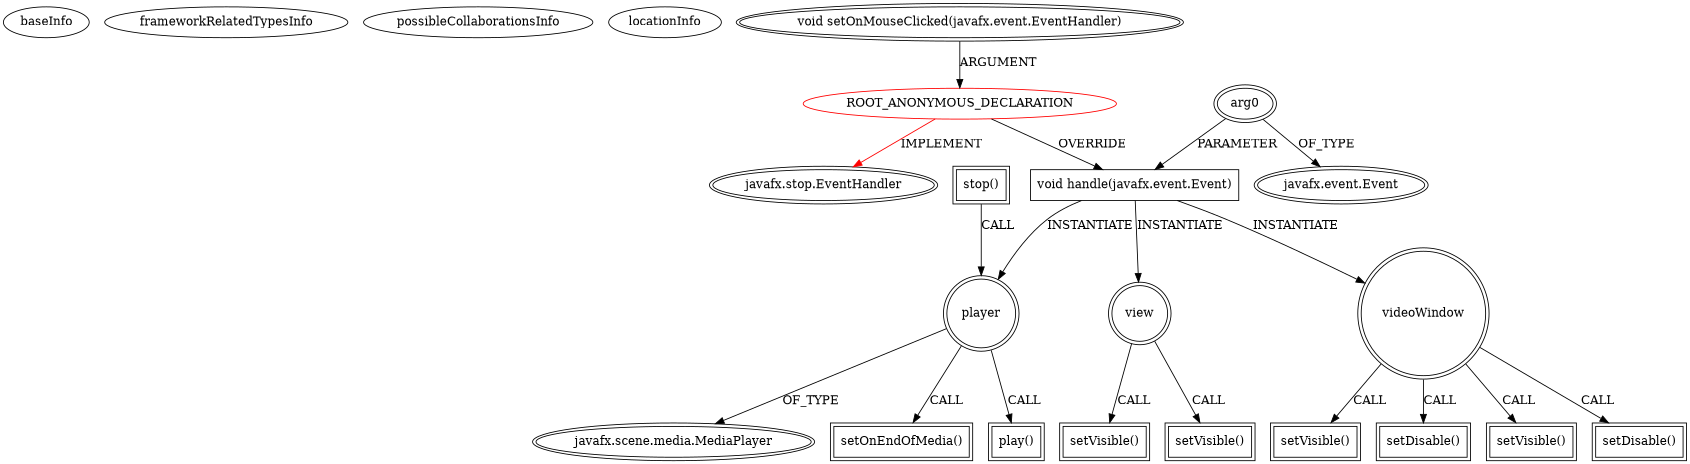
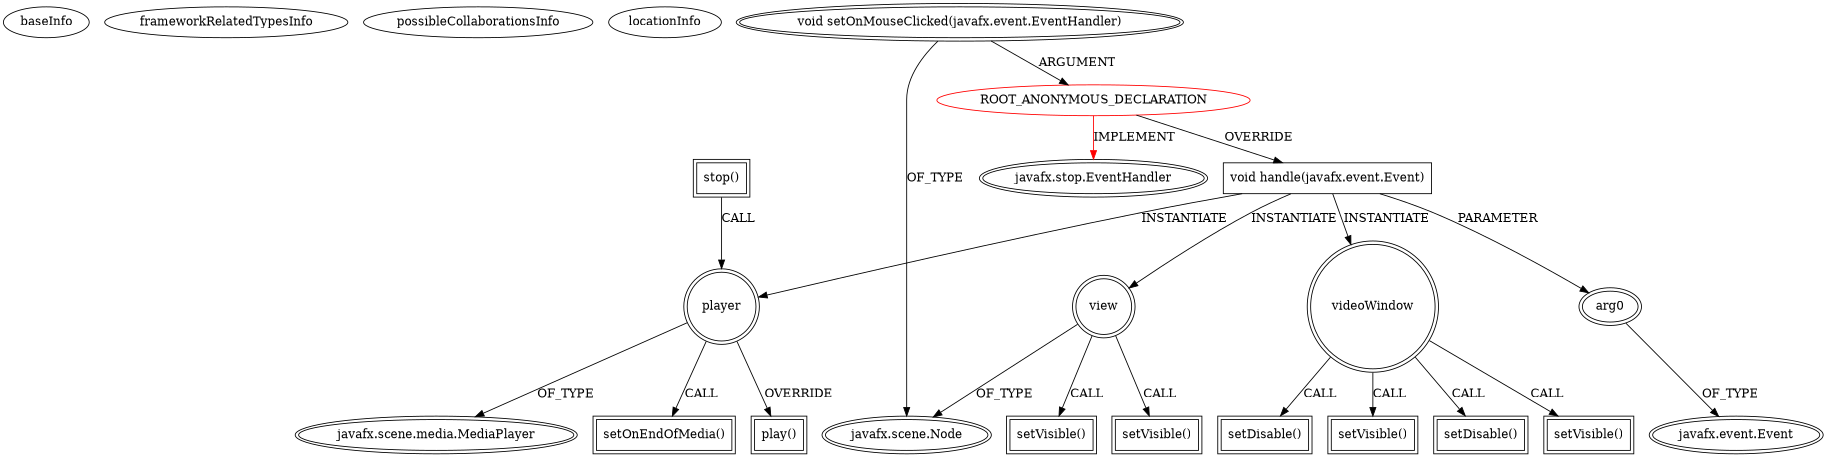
(1194, 142) -> (1483, 236)
(1024, 401) -> (799, 394)
none -> (907, 435)
